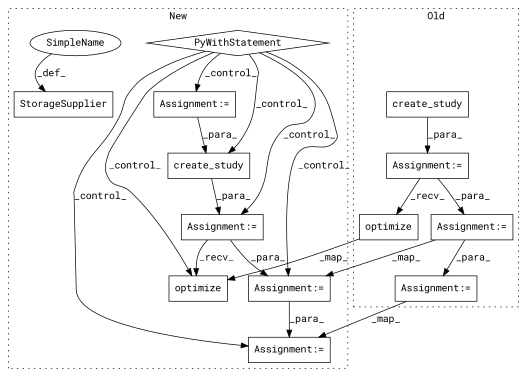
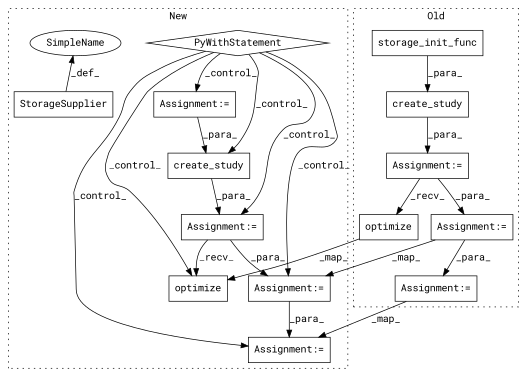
none -> (428, 43)
(37, 68) -> (69, 77)
